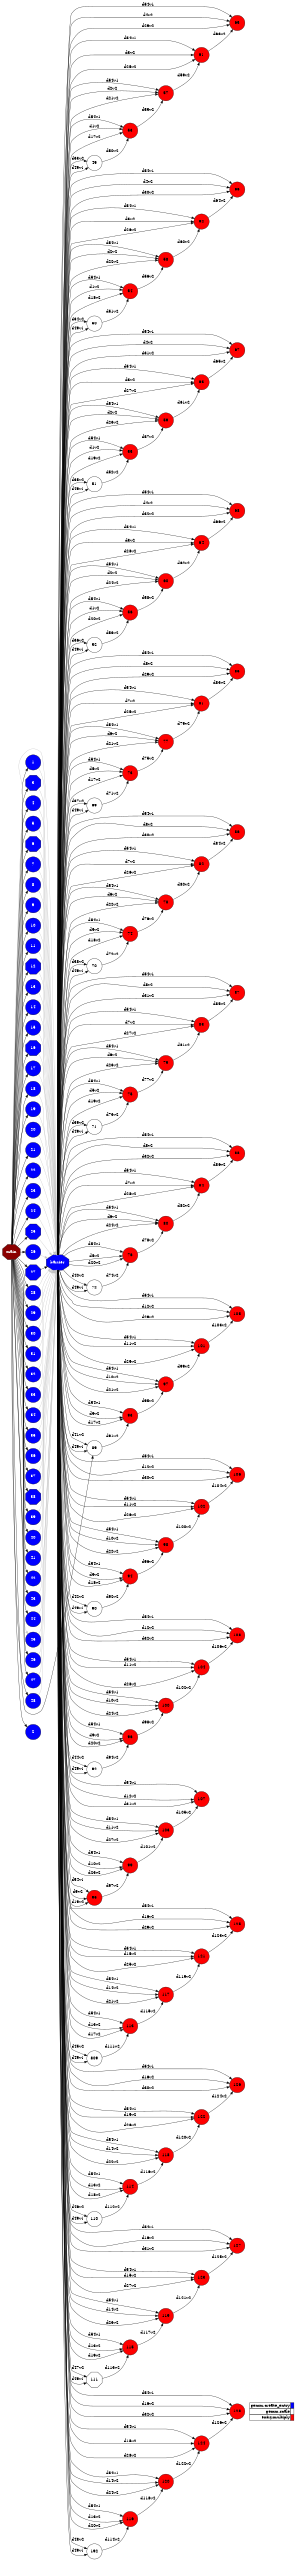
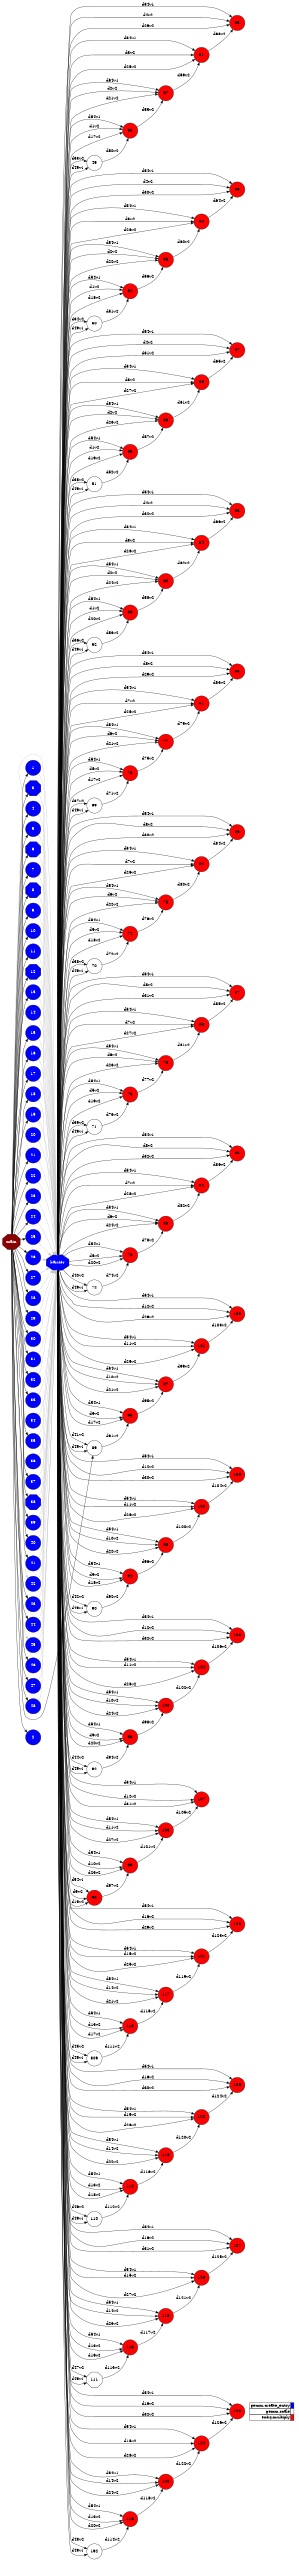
(33, 885) -> (33, 890)
(33, 1048) -> (33, 1053)
(18, 1130) -> none
(33, 1232) -> (33, 1237)
(43, 1269) -> (43, 1272)
(33, 1272) -> (33, 1278)
(23, 1333) -> none
(23, 1354) -> none
(23, 1415) -> (19, 1413)
